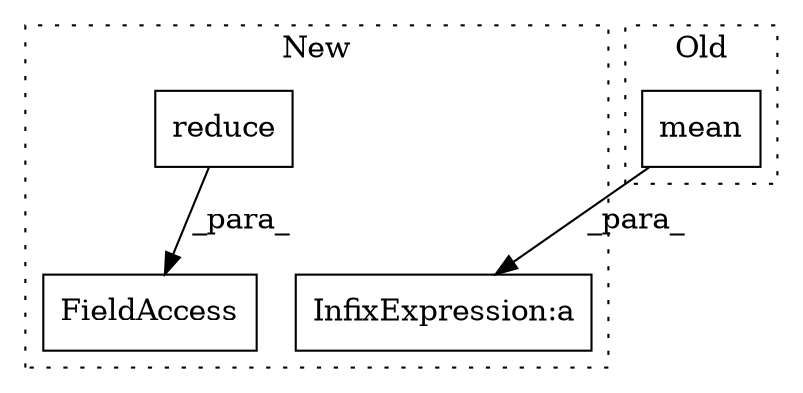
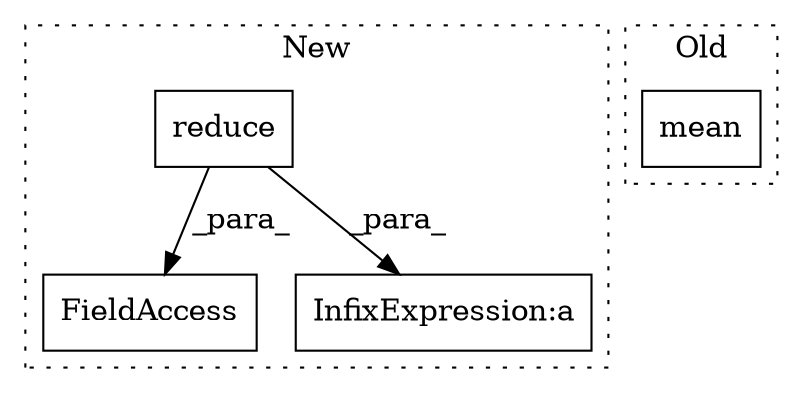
(581, 215) -> (325, 214)
